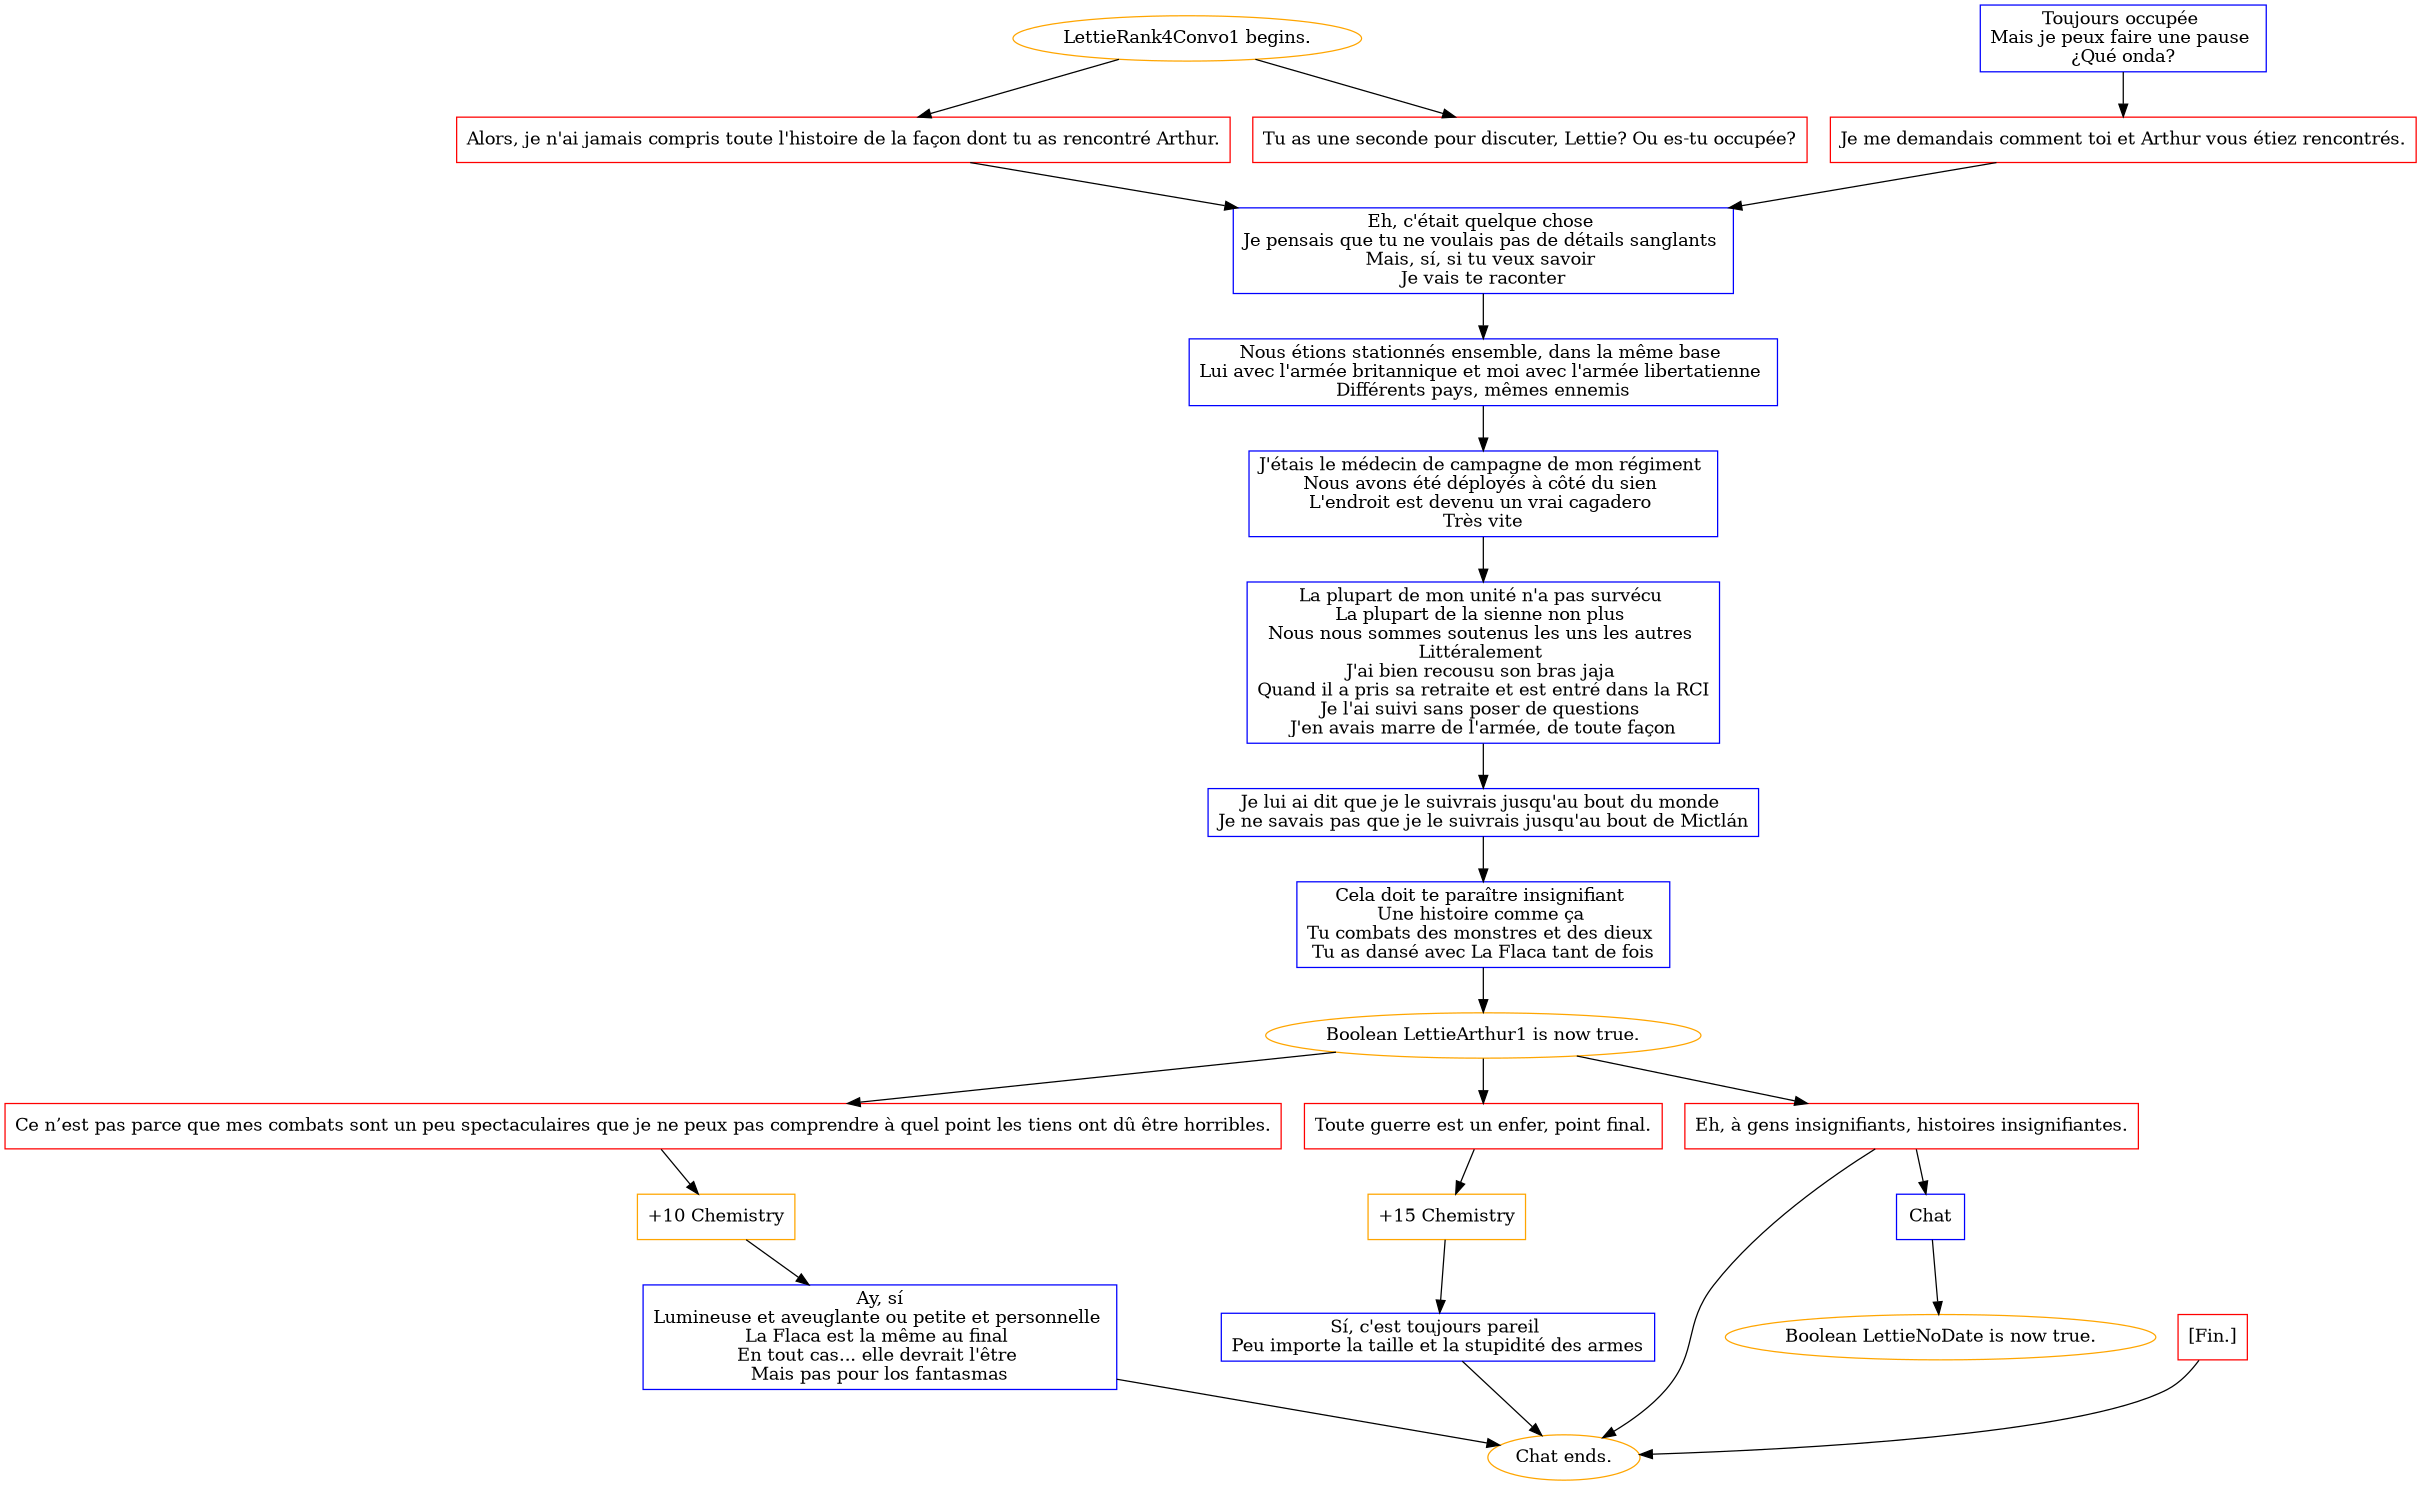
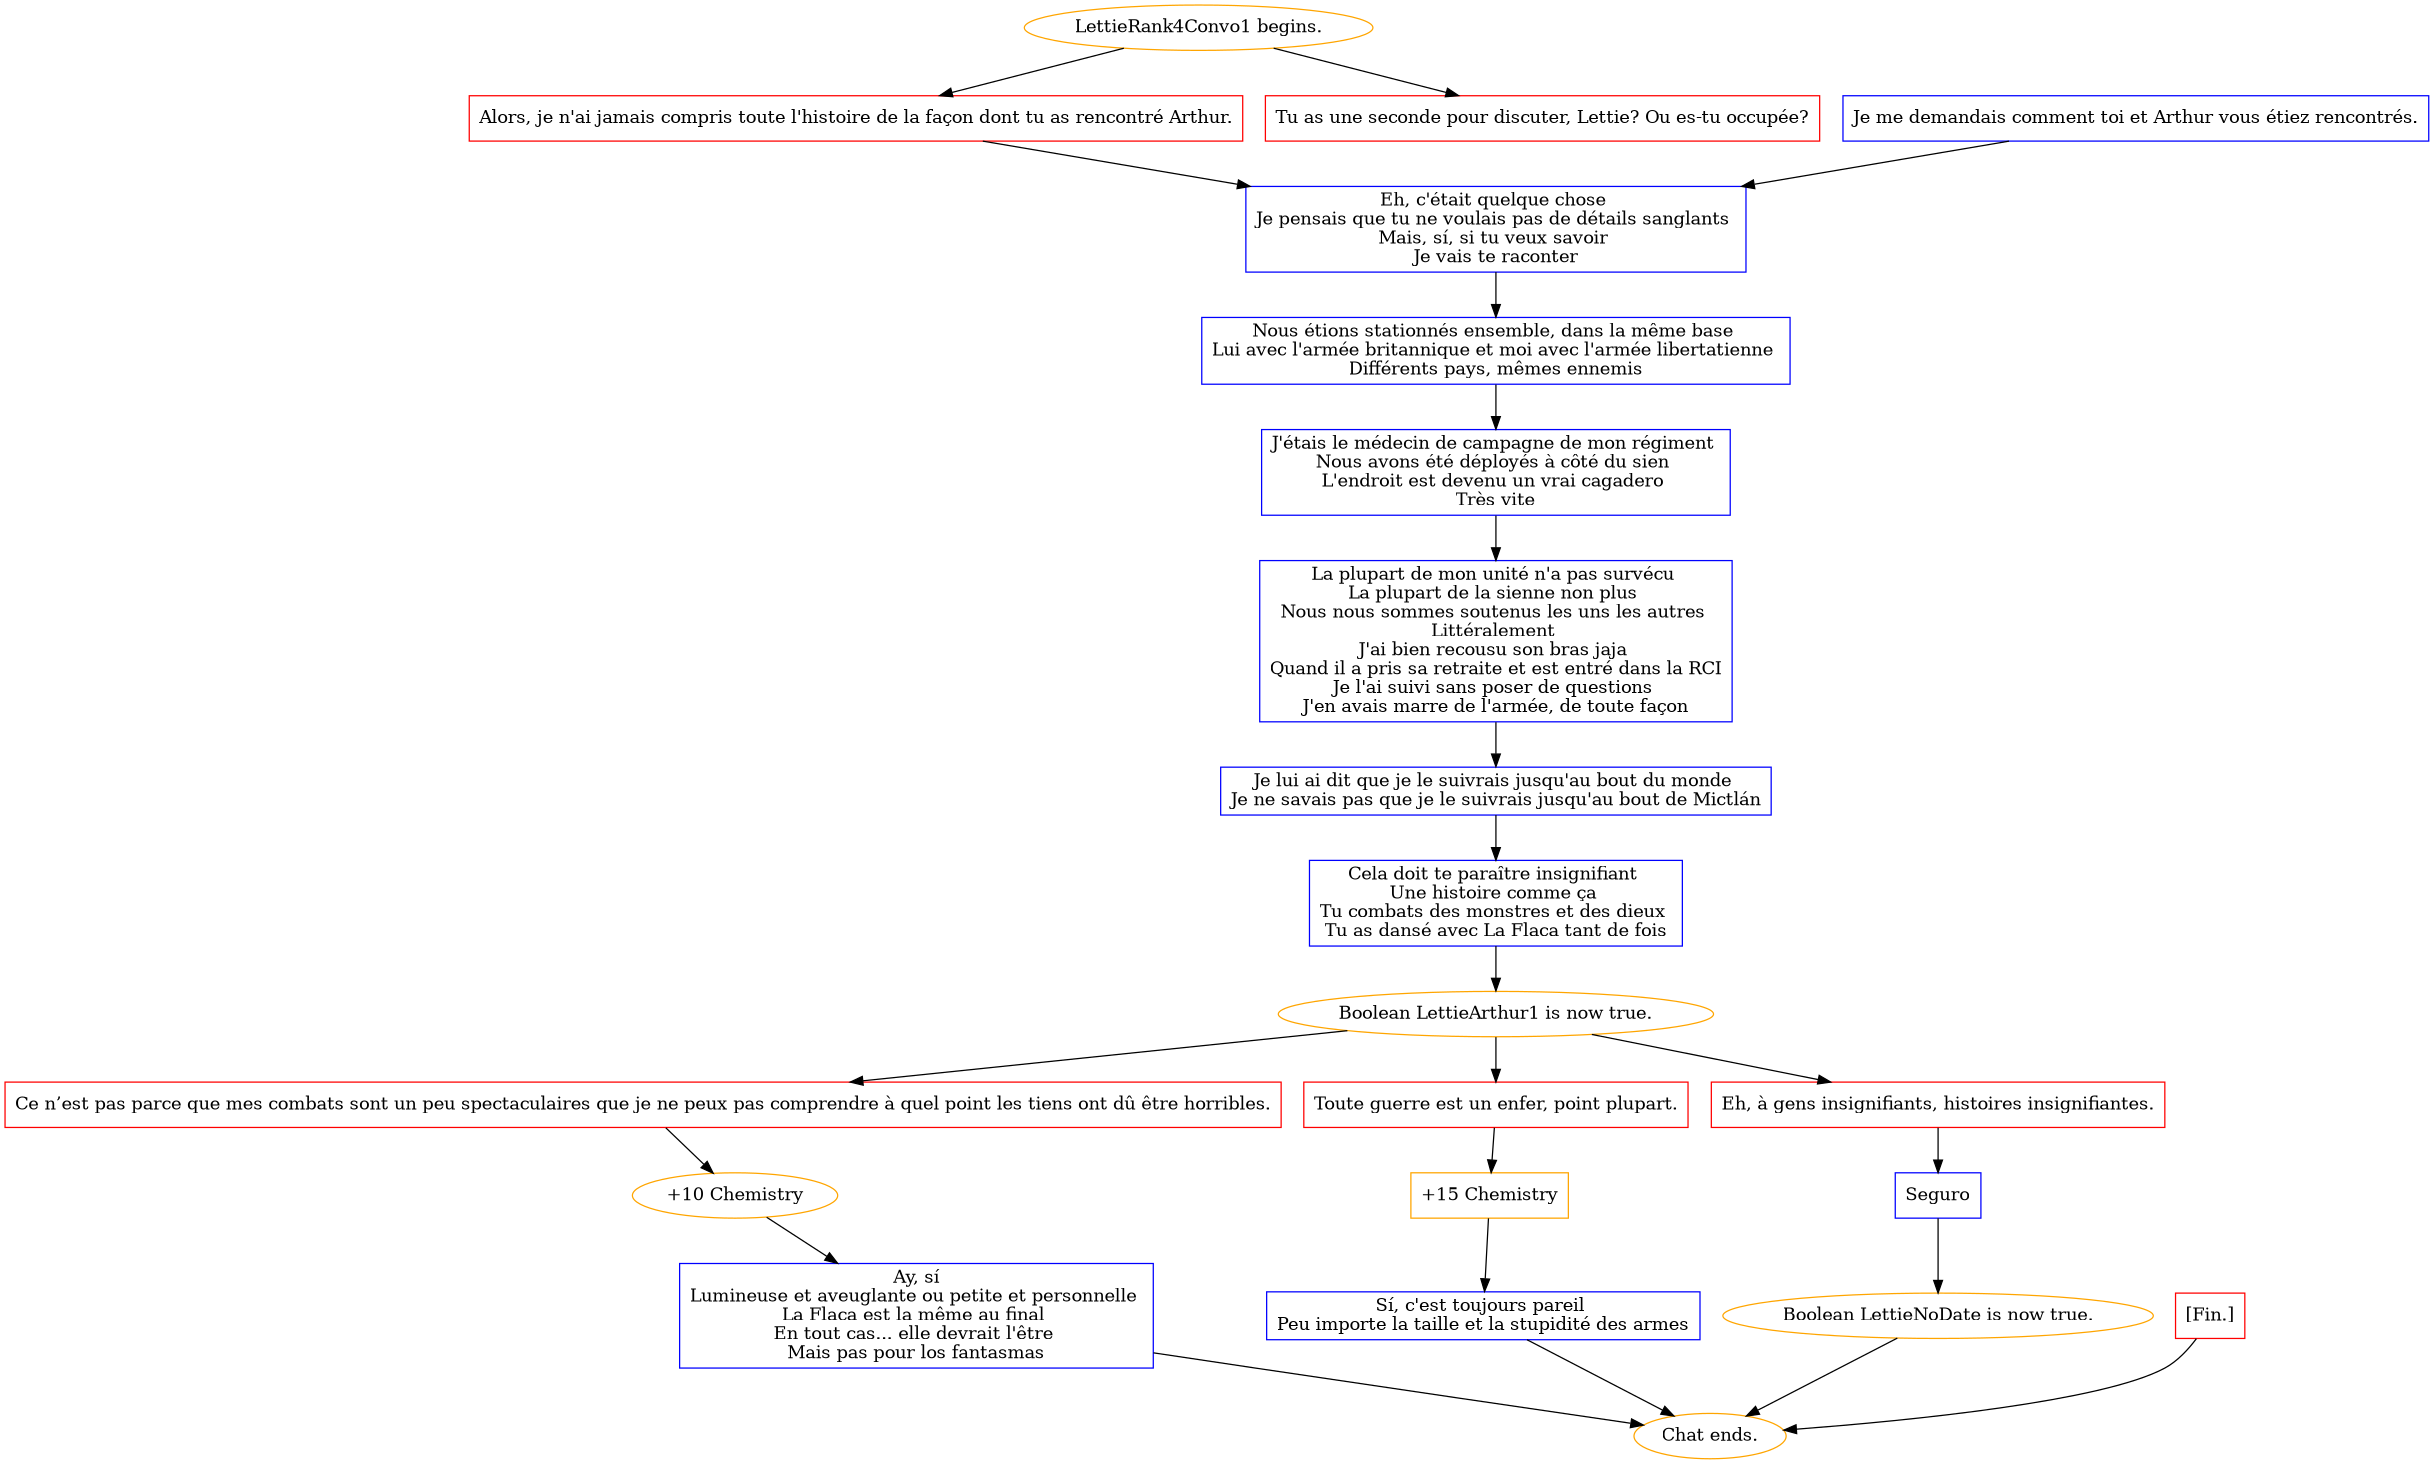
(2123, 38) -> none
(2123, 140) -> (2136, 118)
(1483, 1126) -> (1496, 1105)
(716, 1217) -> (735, 1195)
(1931, 1217) -> (1938, 1195)
(1723, 1274) -> (1828, 1374)
